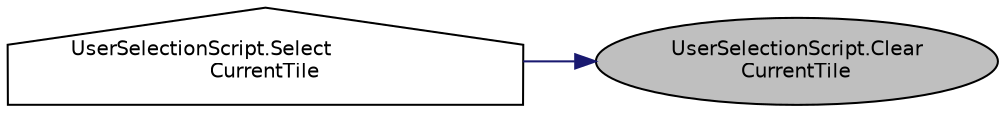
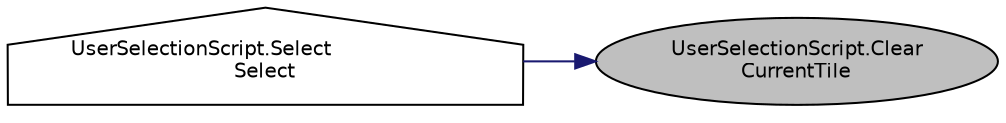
(265, 61) -> (265, 61)
